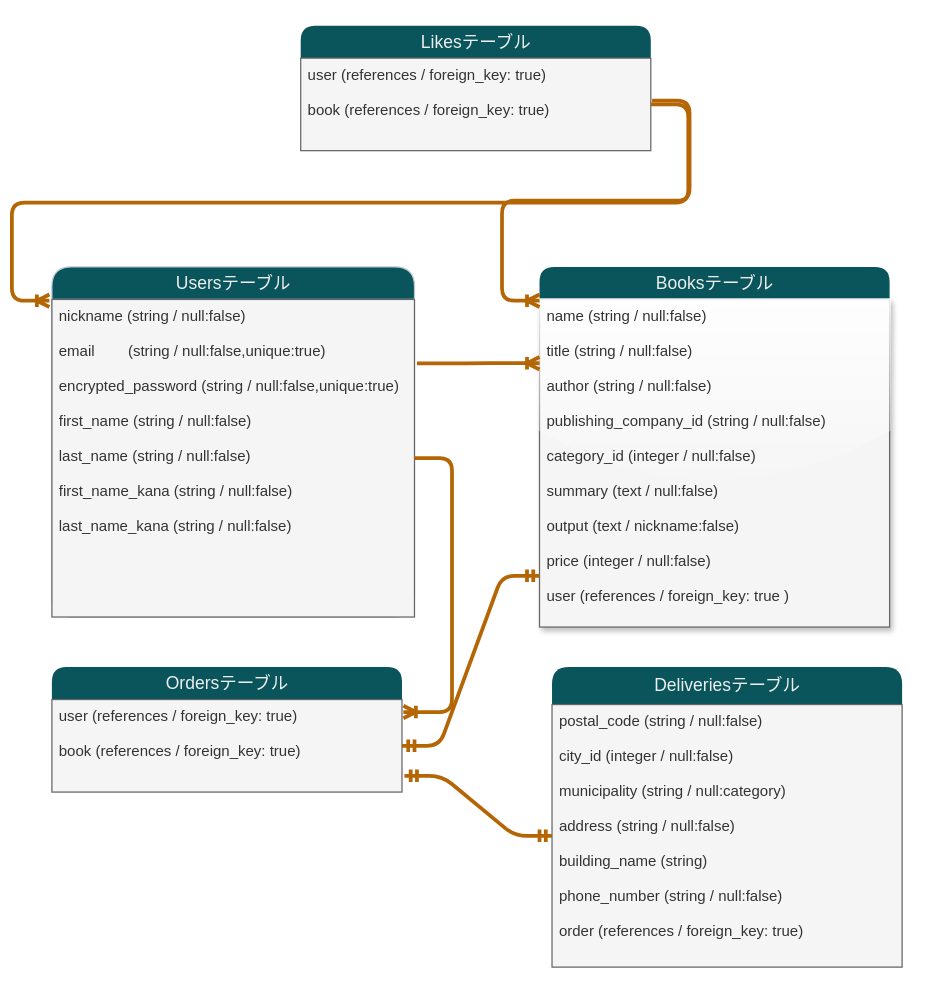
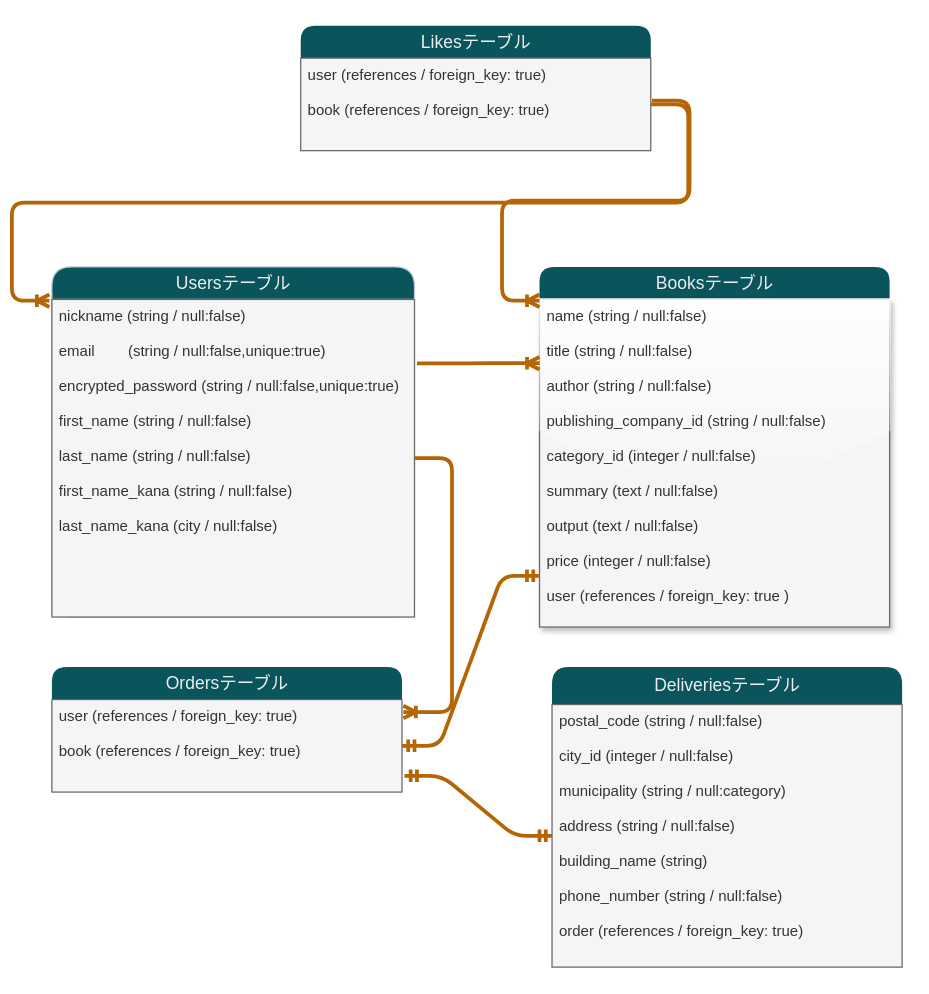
(167, 316) -> (167, 316)
(640, 316) -> (640, 316)
